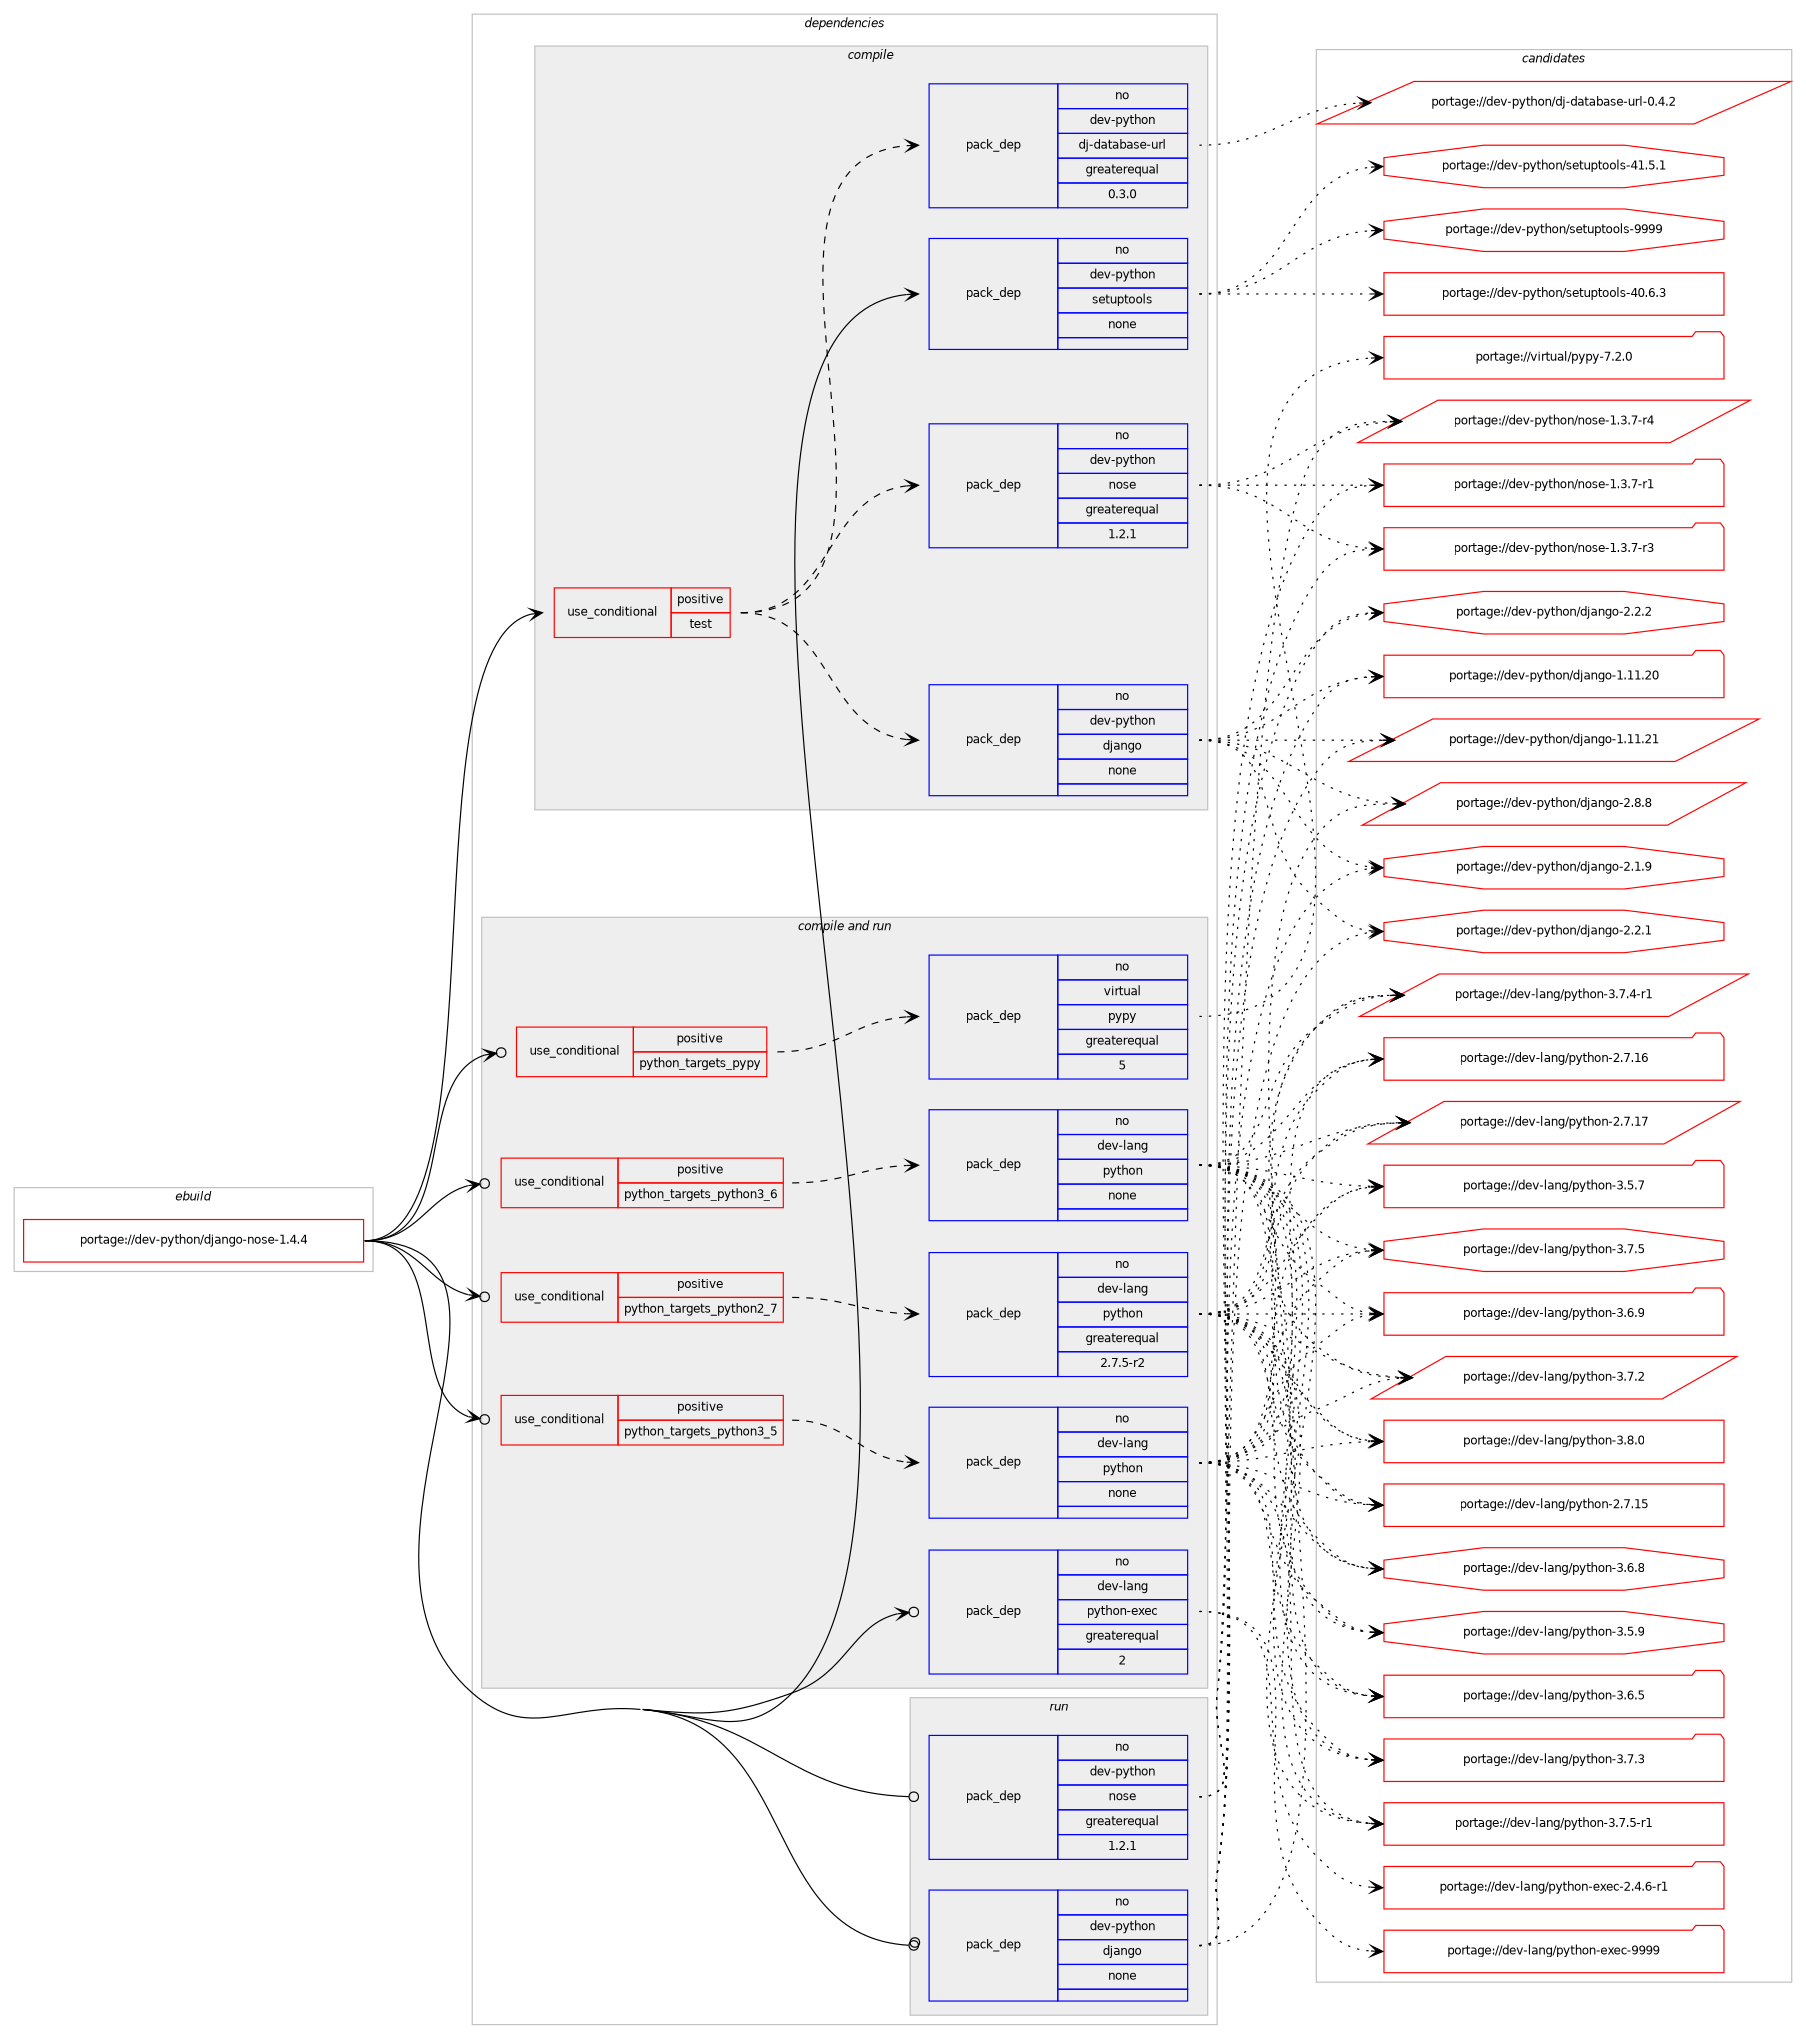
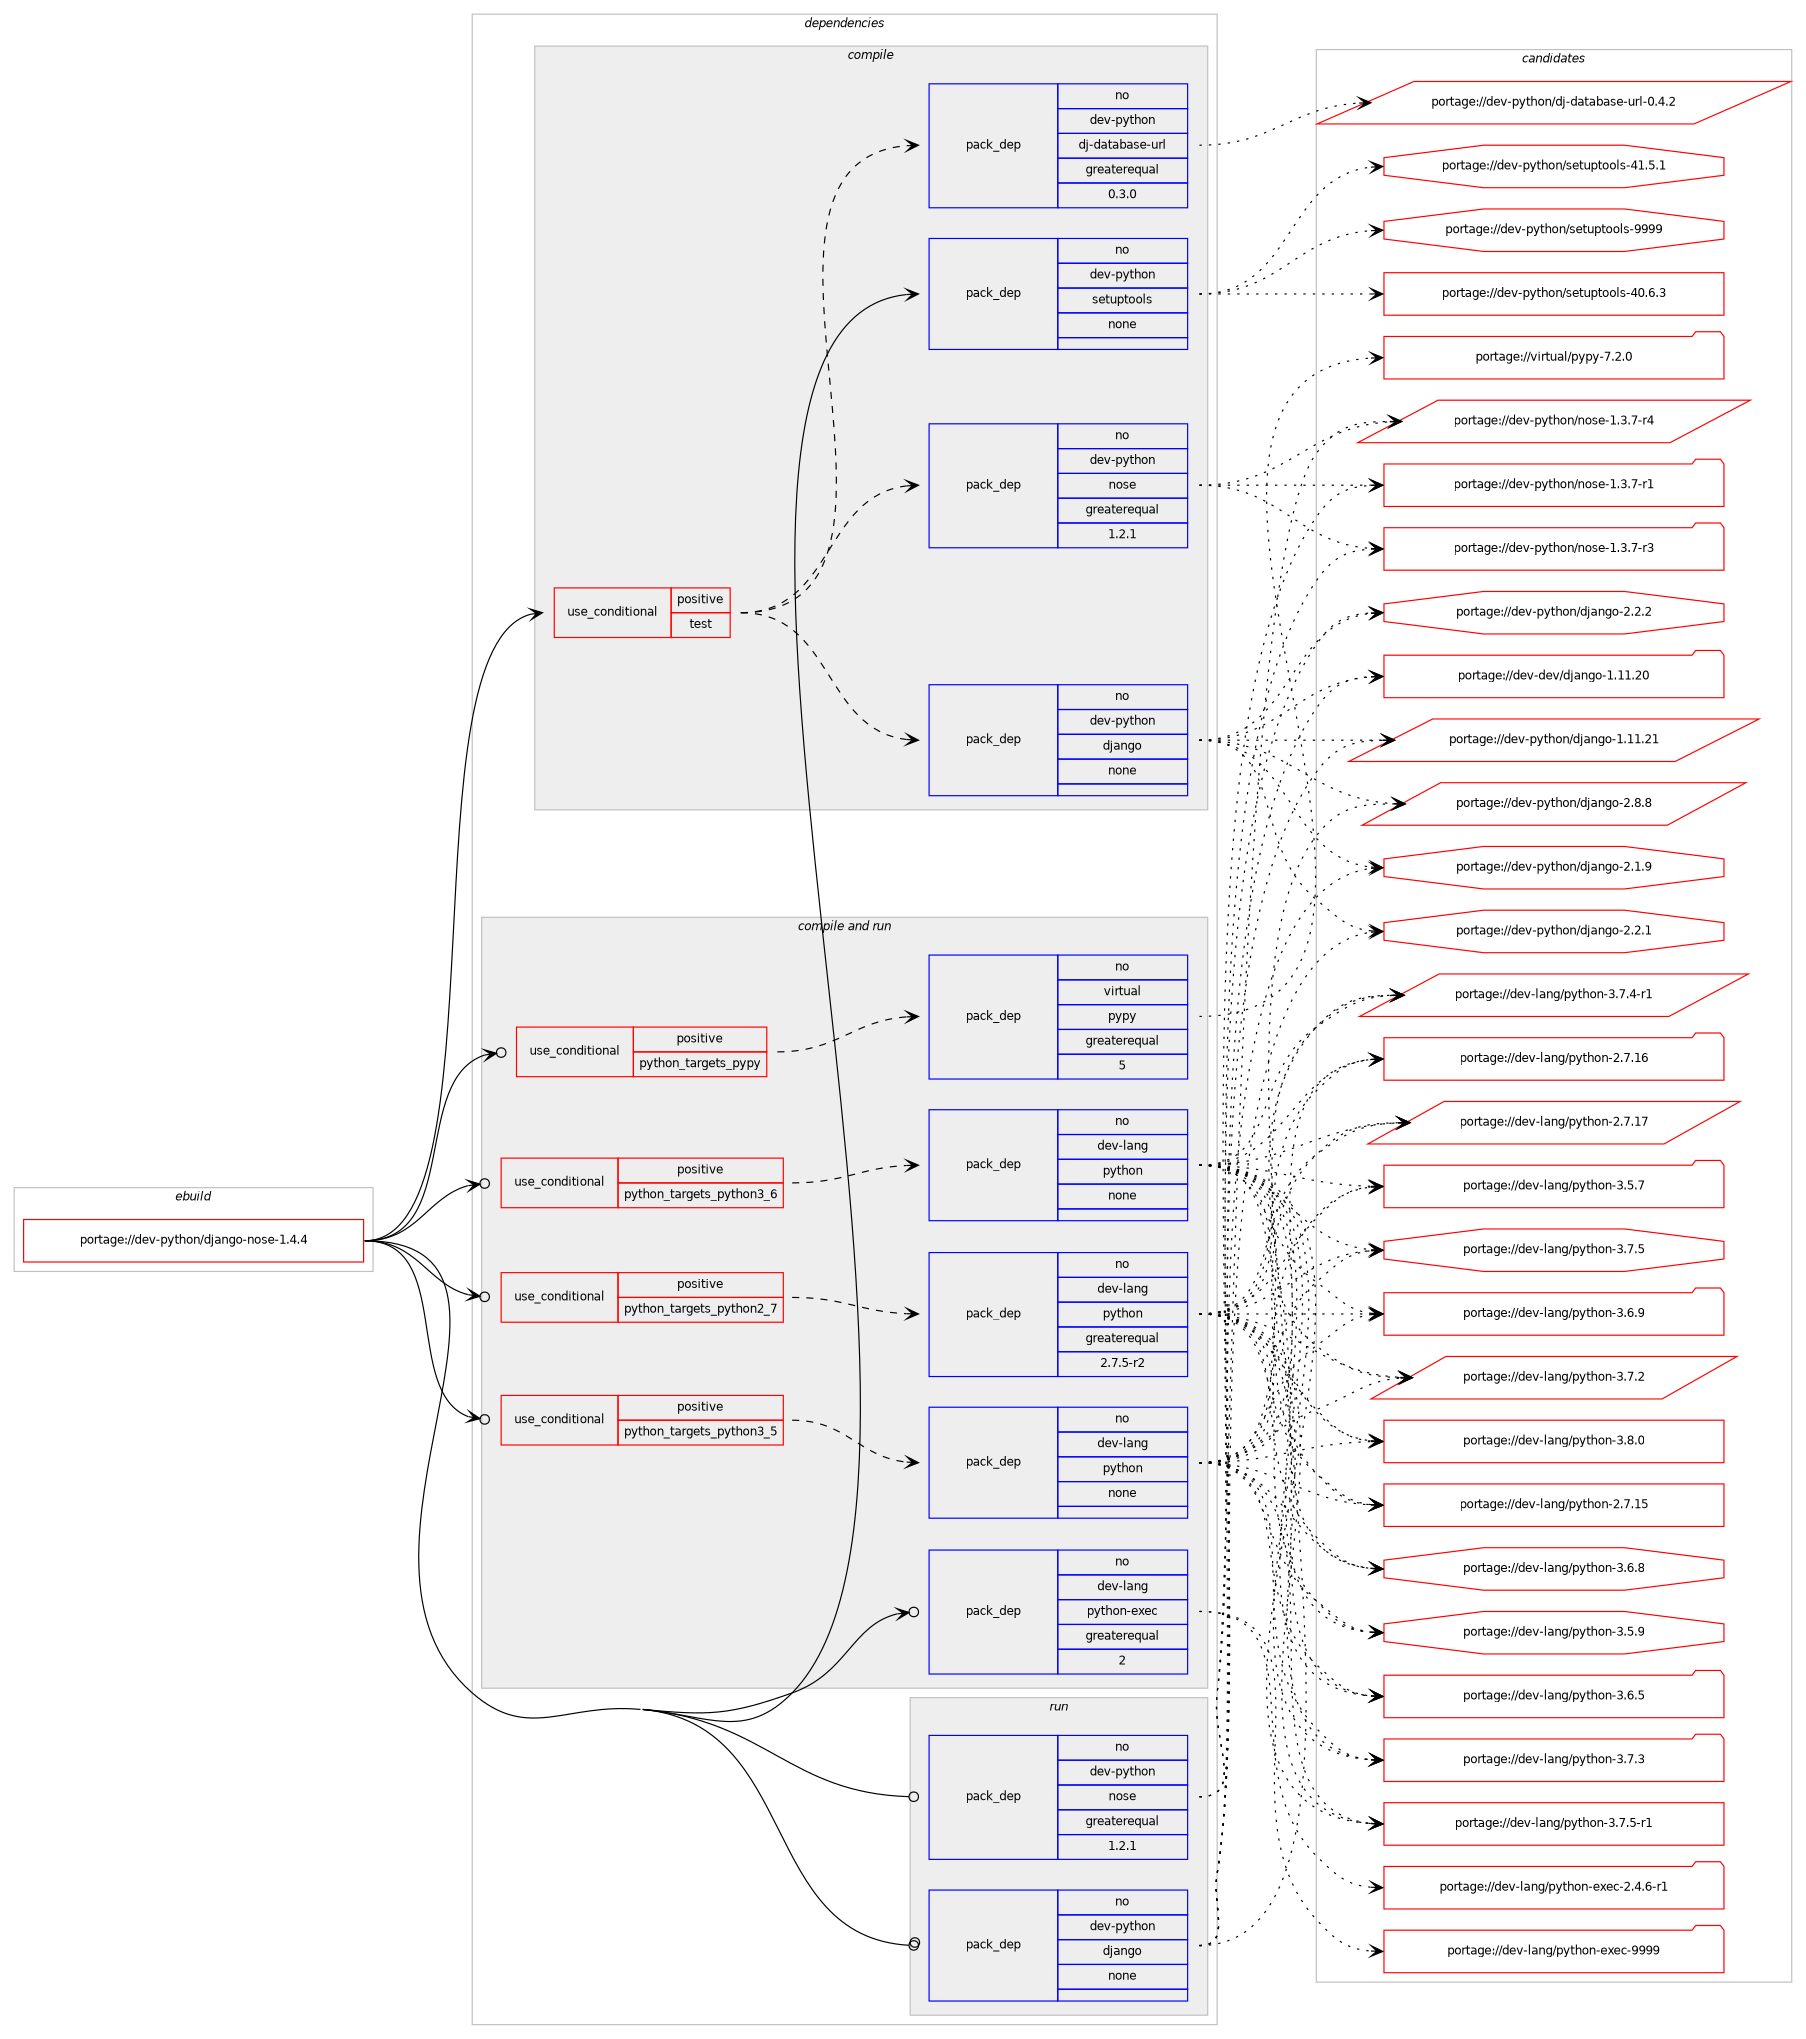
(1554, 676) -> (1554, 676)
